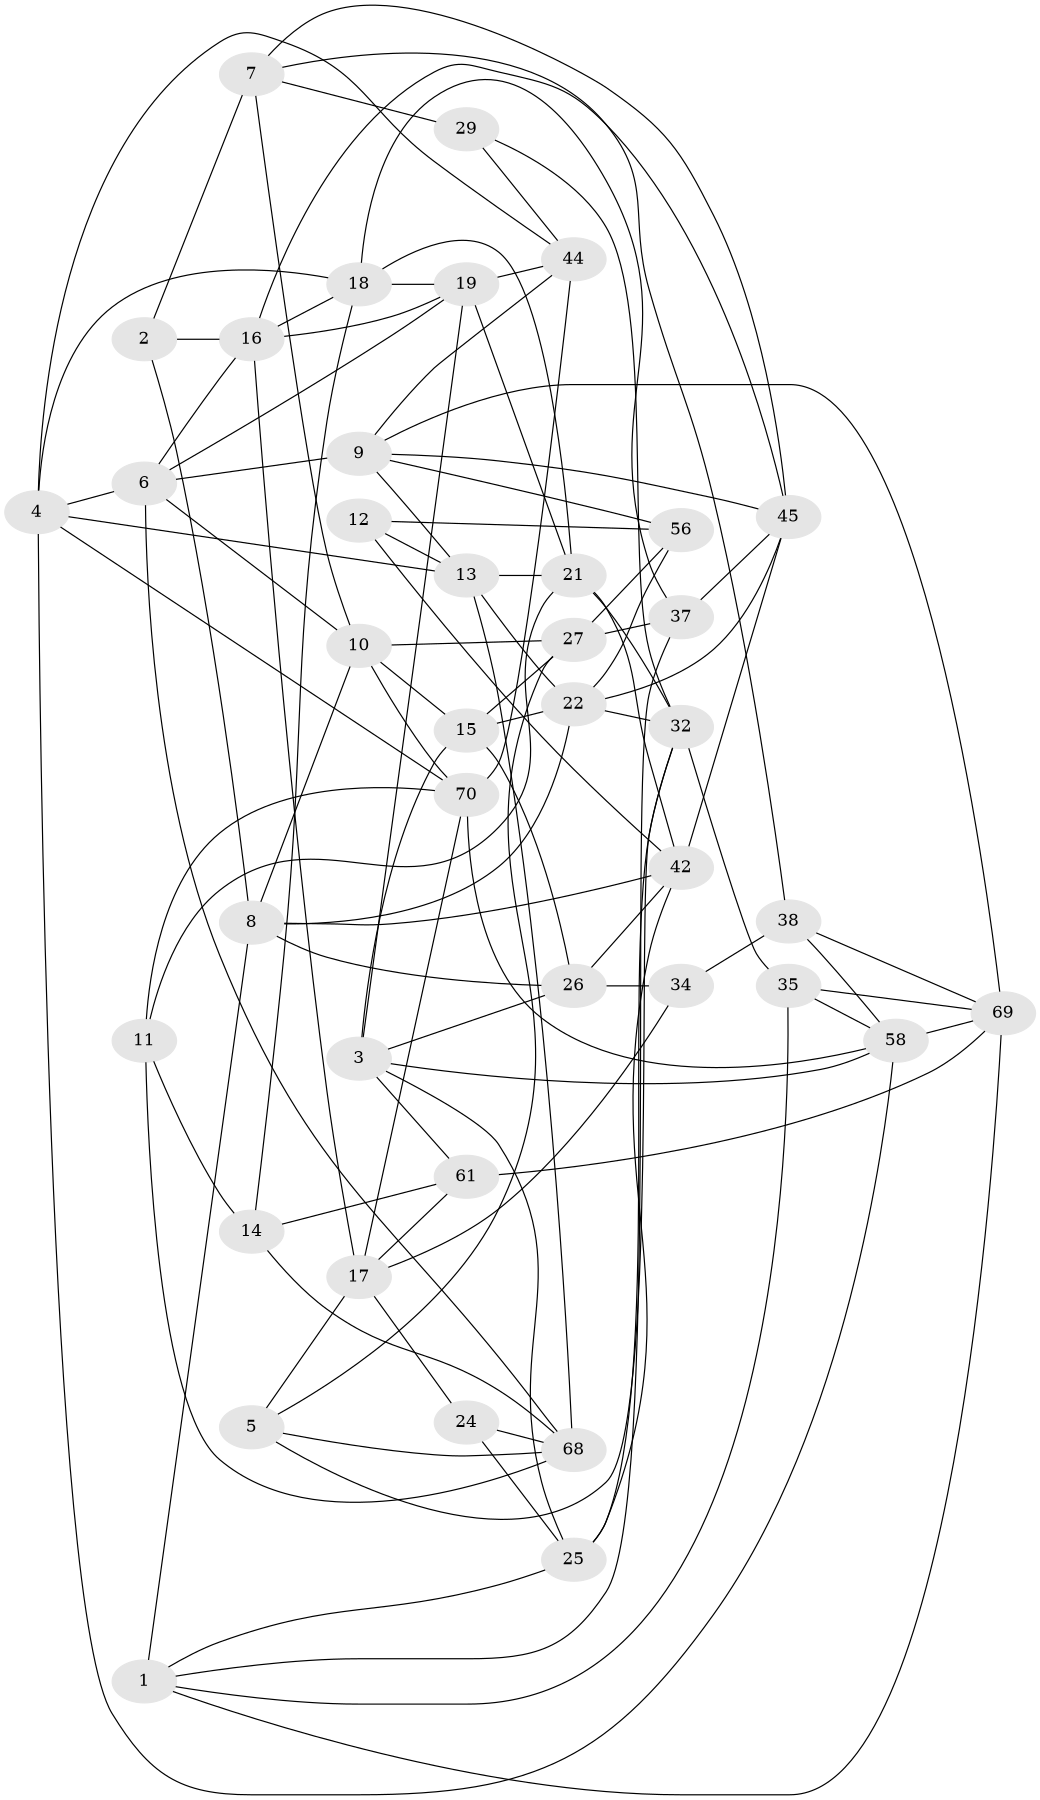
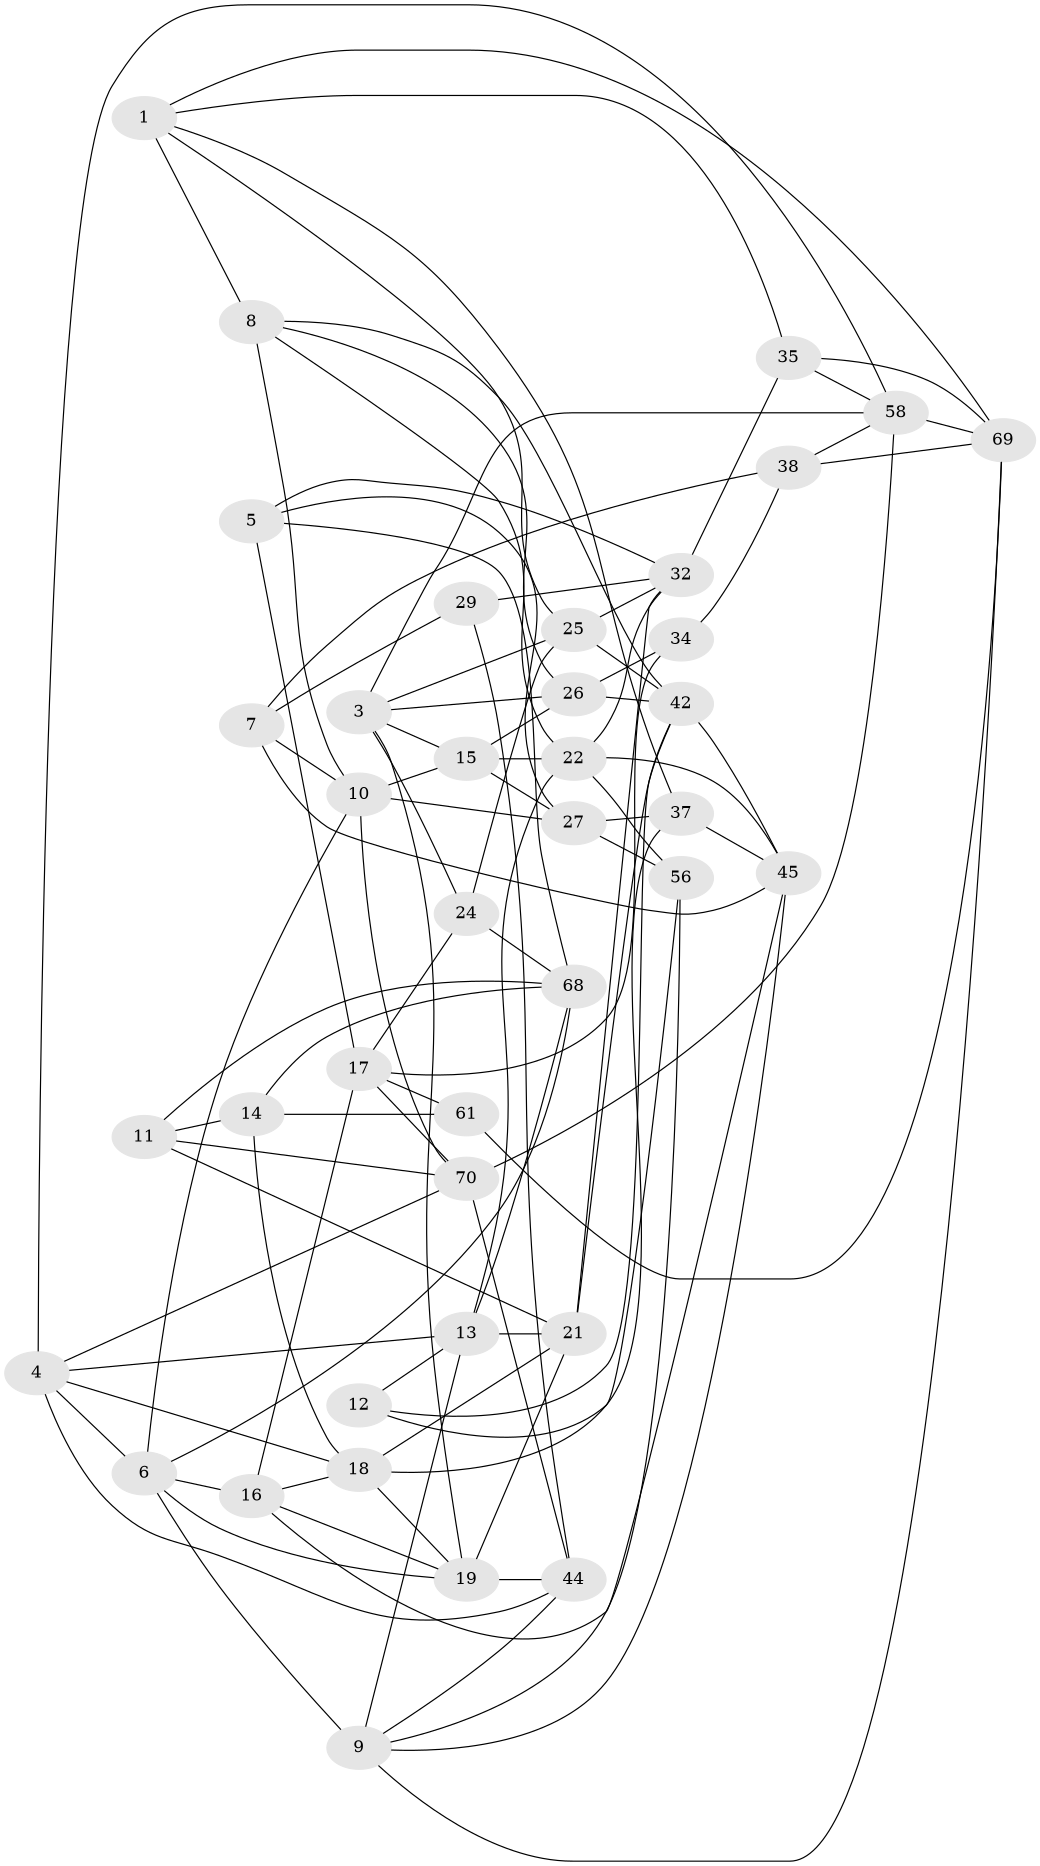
(144, 339) -> none
(413, 1118) -> (417, 811)
